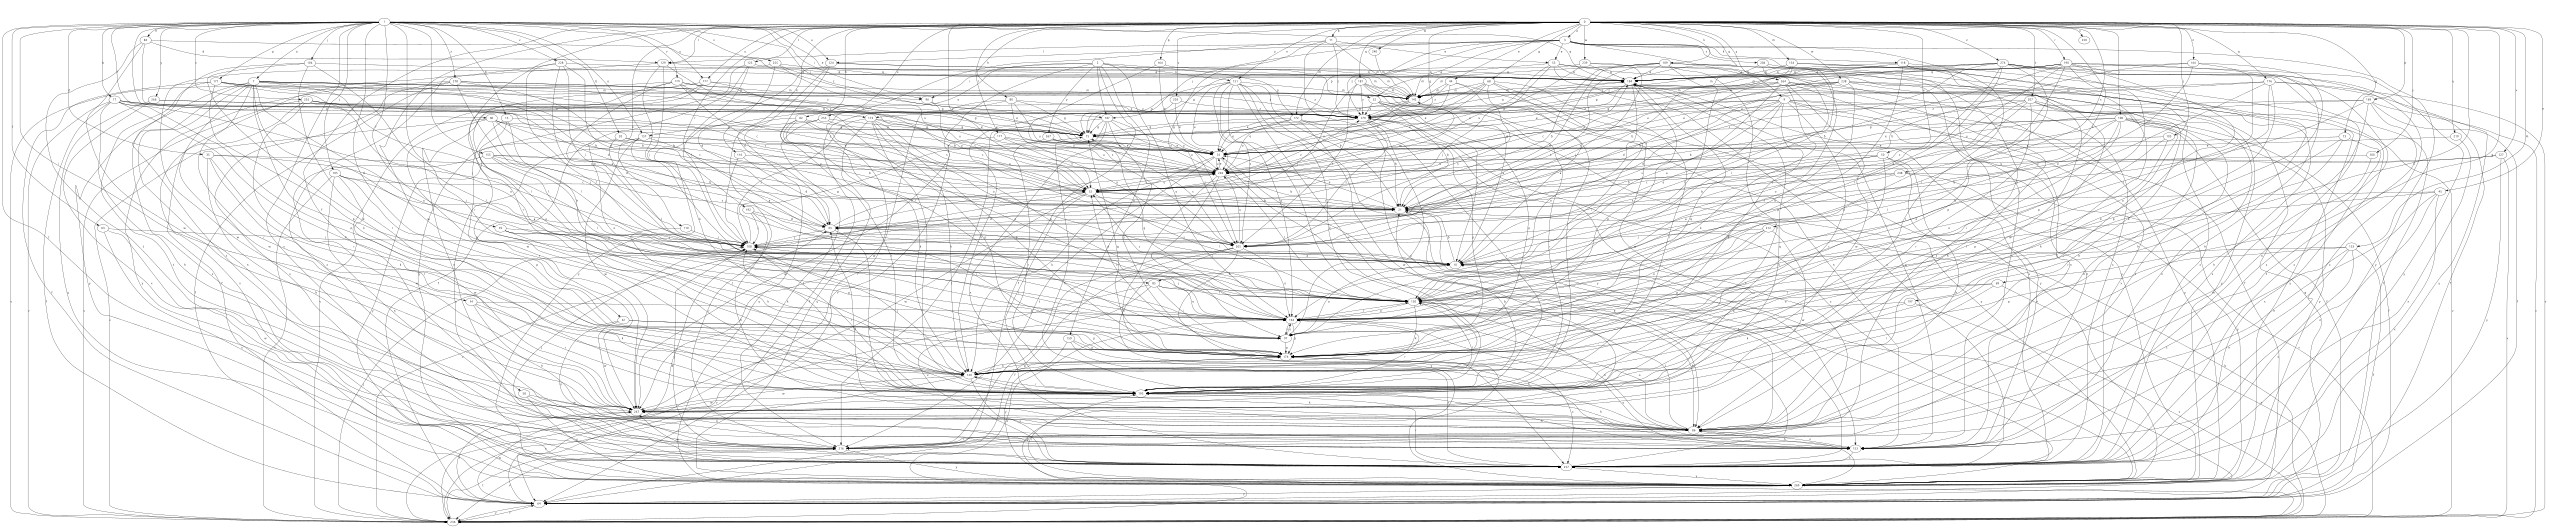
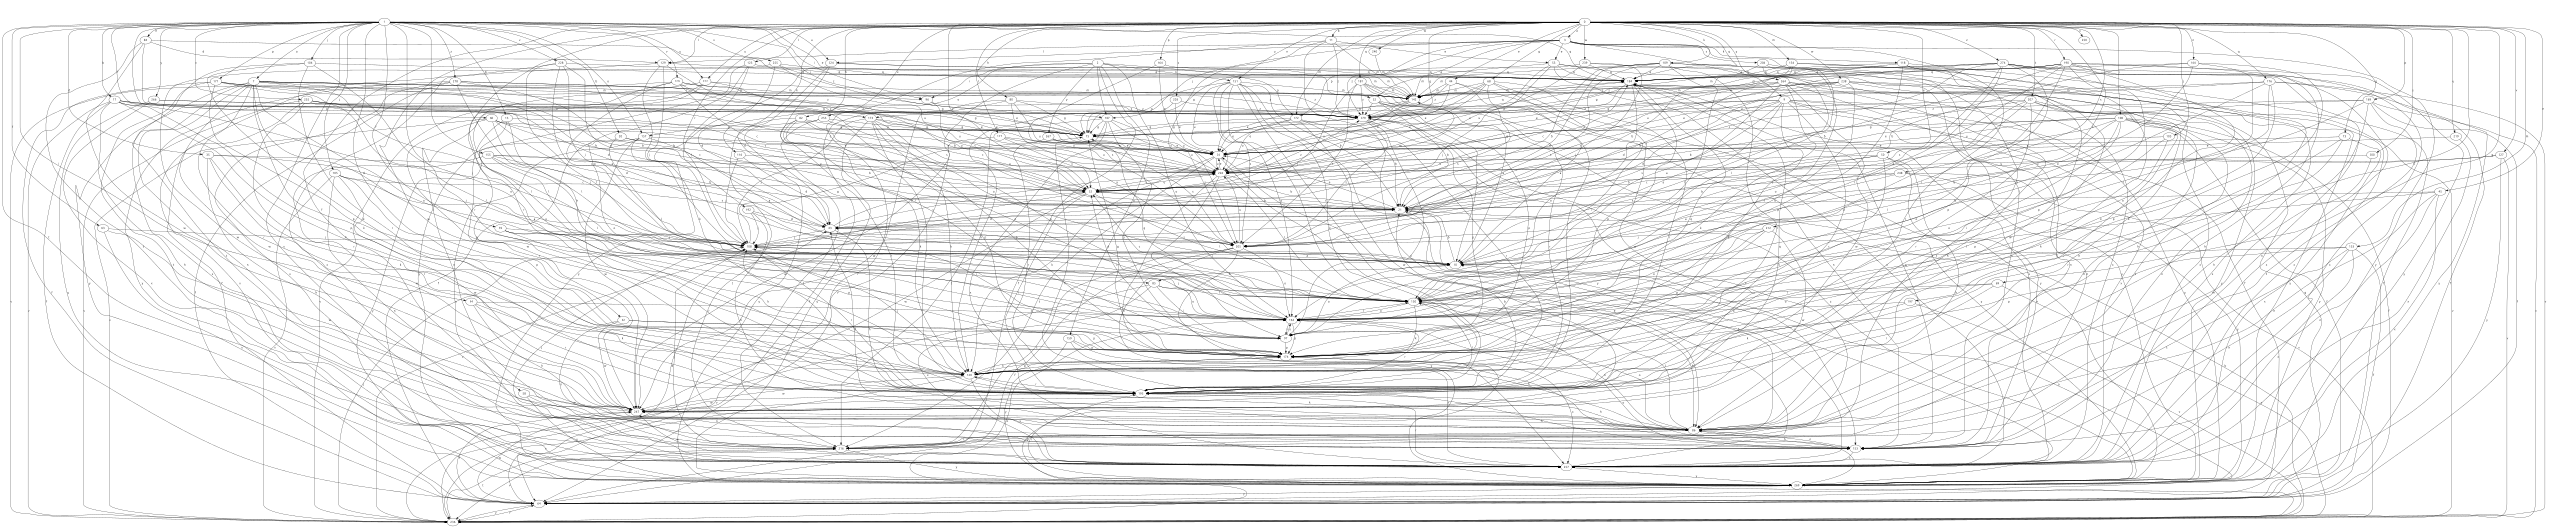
(686, 228) -> none
(439, 414) -> (362, 335)
